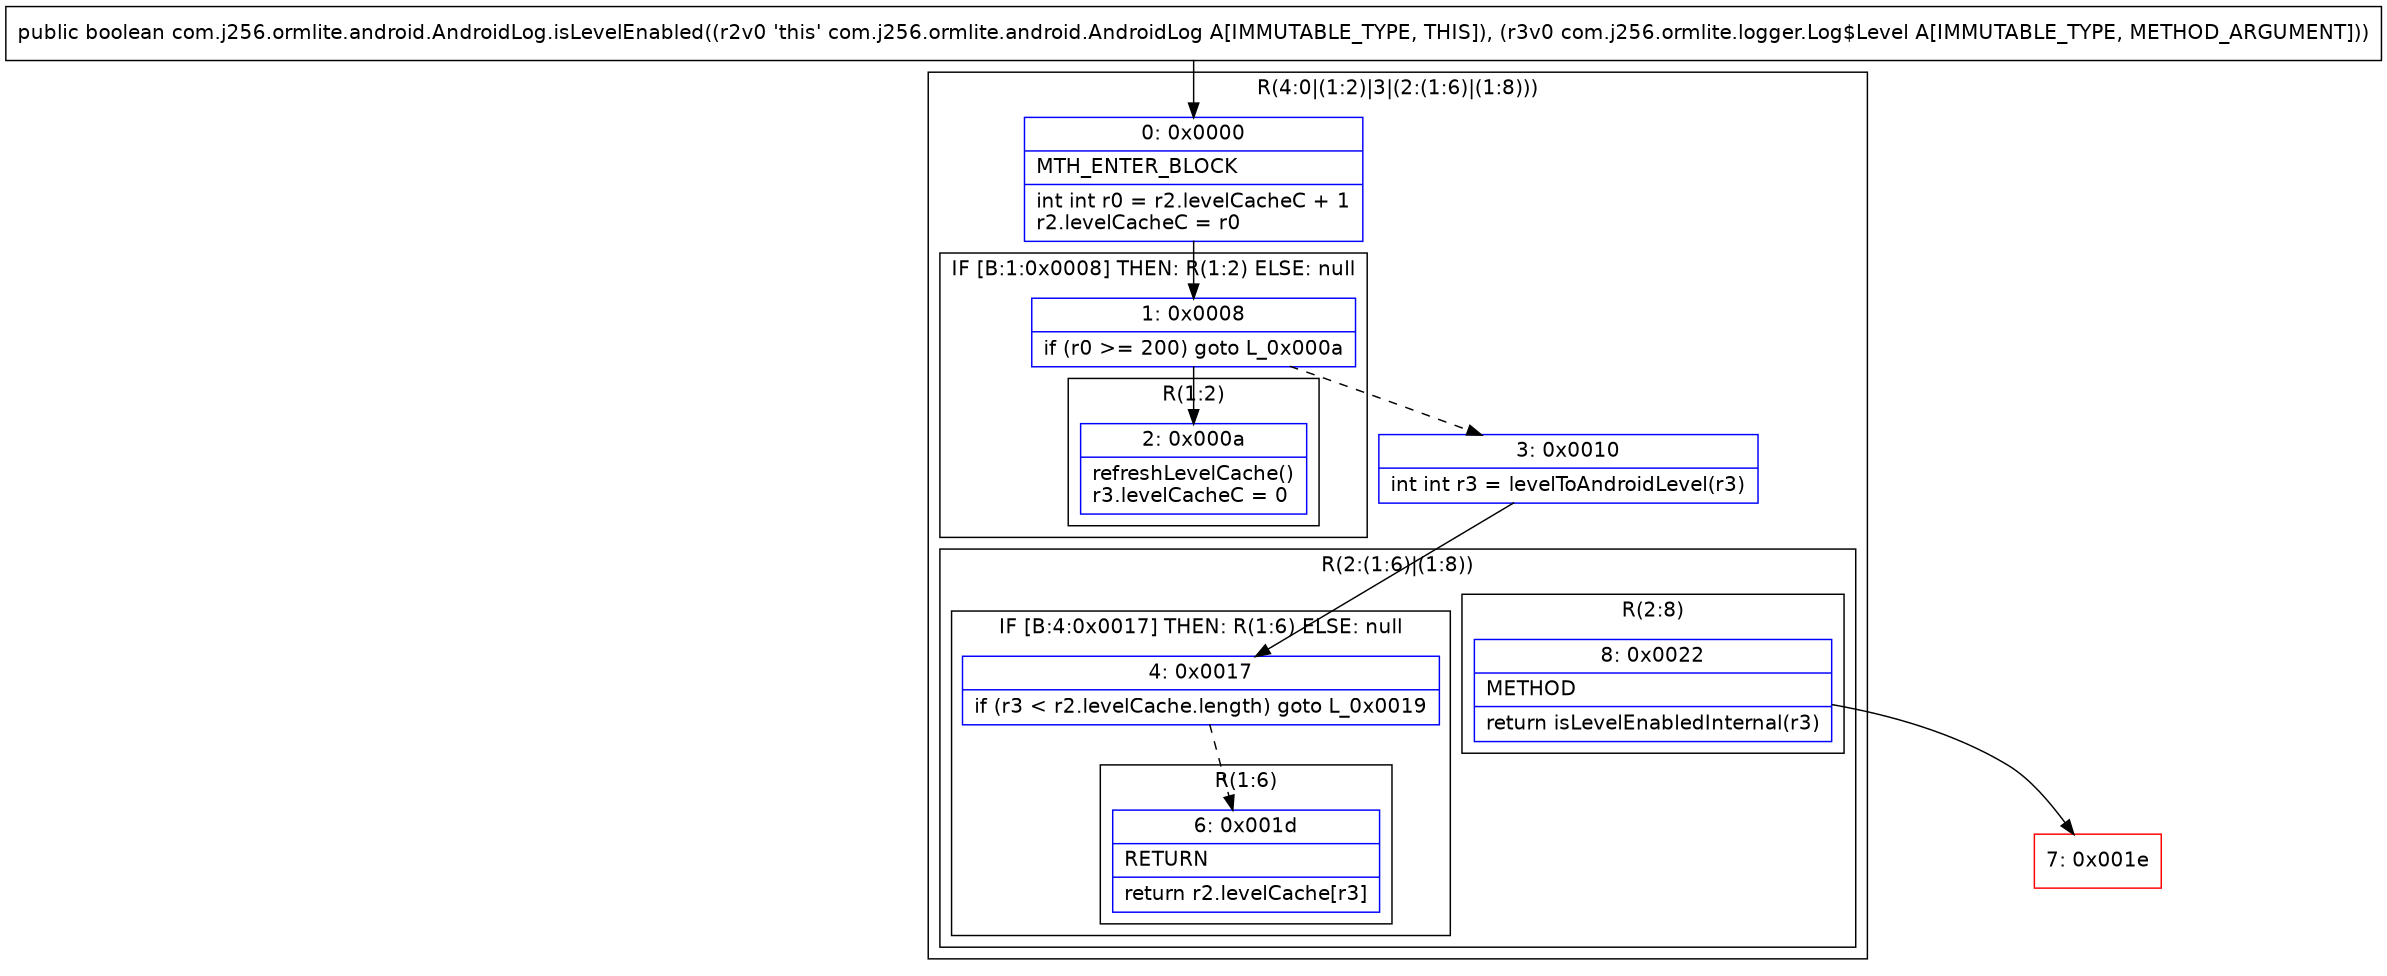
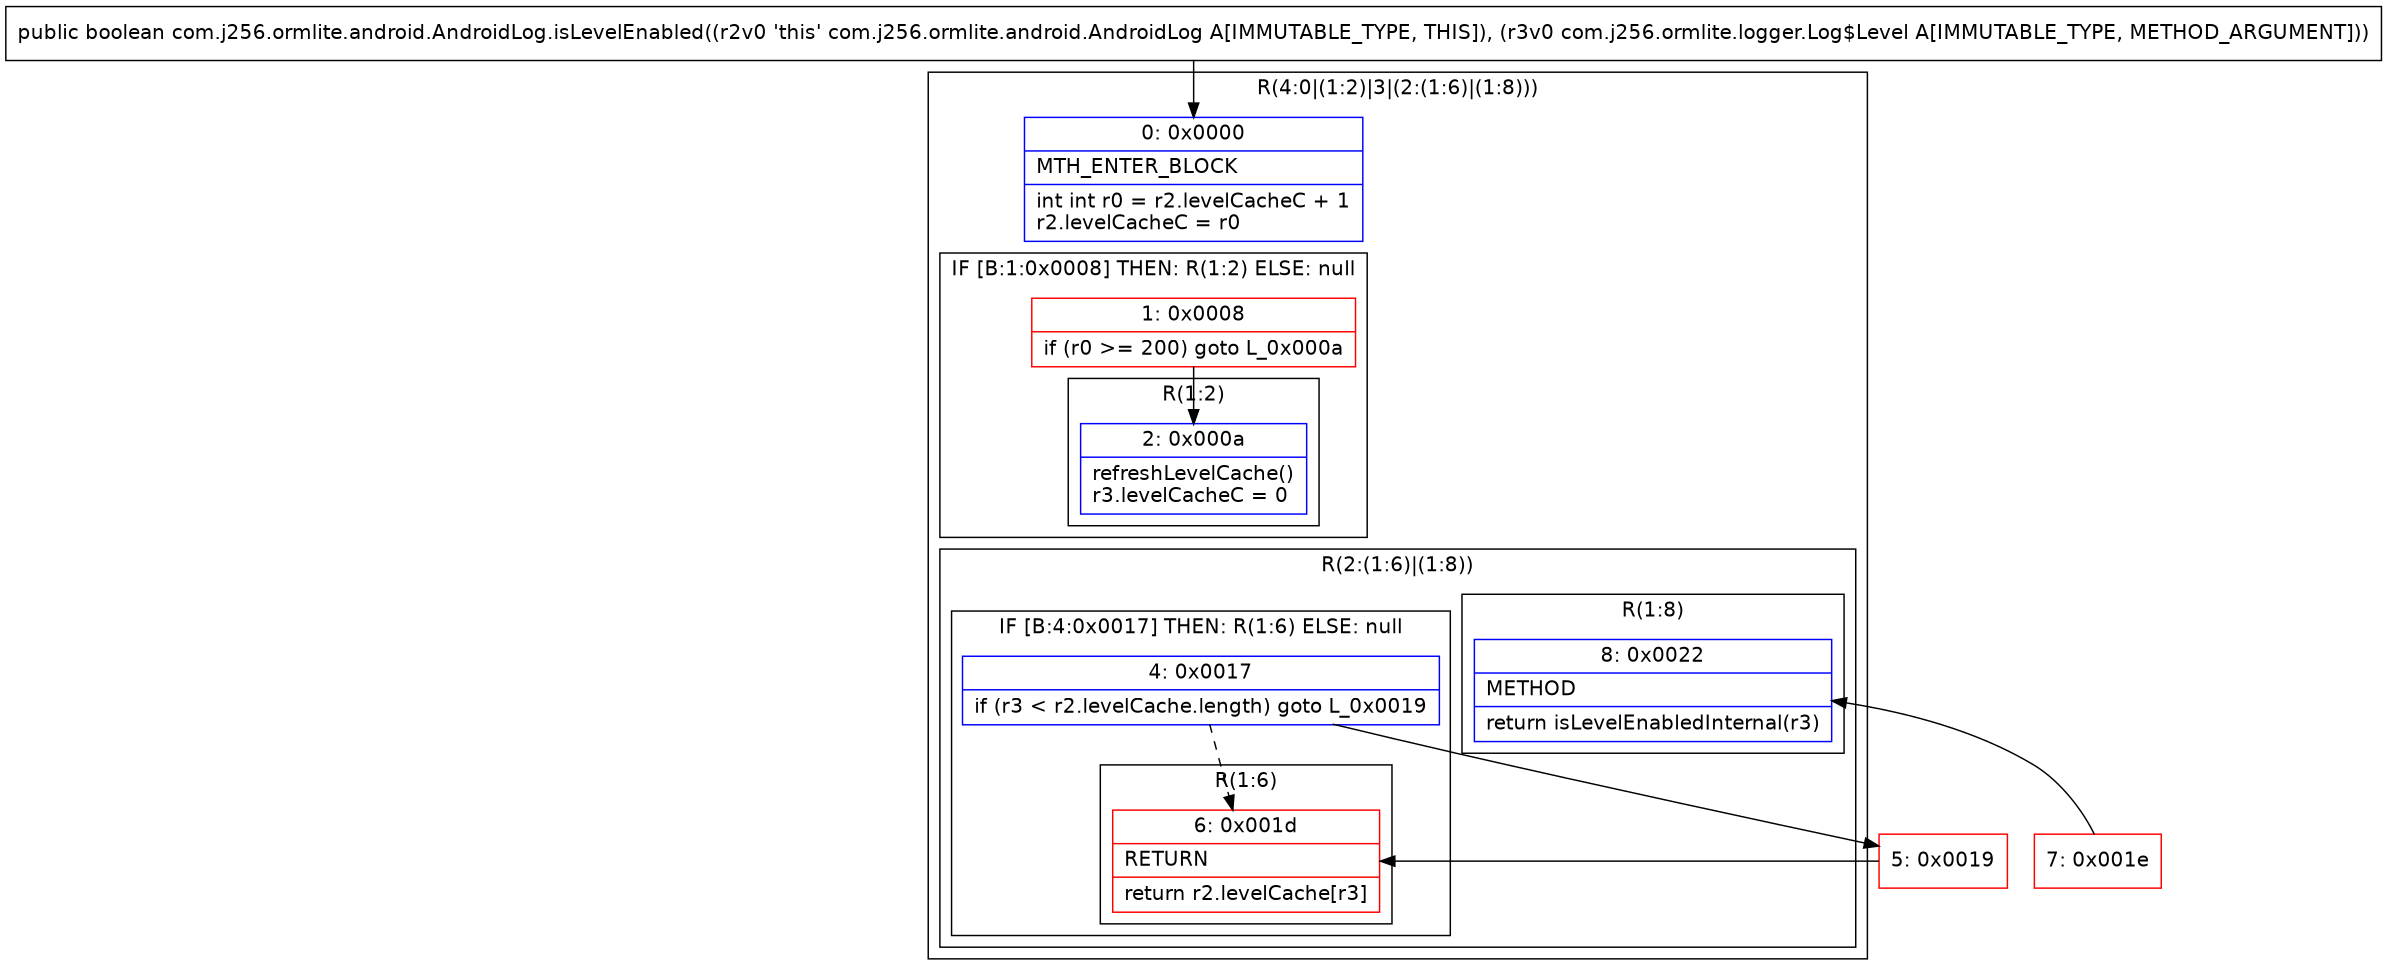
(1194, 262) -> none
(1194, 332) -> (1194, 332)
(1568, 469) -> none
(1653, 611) -> (1653, 611)
(1961, 741) -> (1987, 741)
(1246, 861) -> (1246, 861)
none -> (1943, 861)
